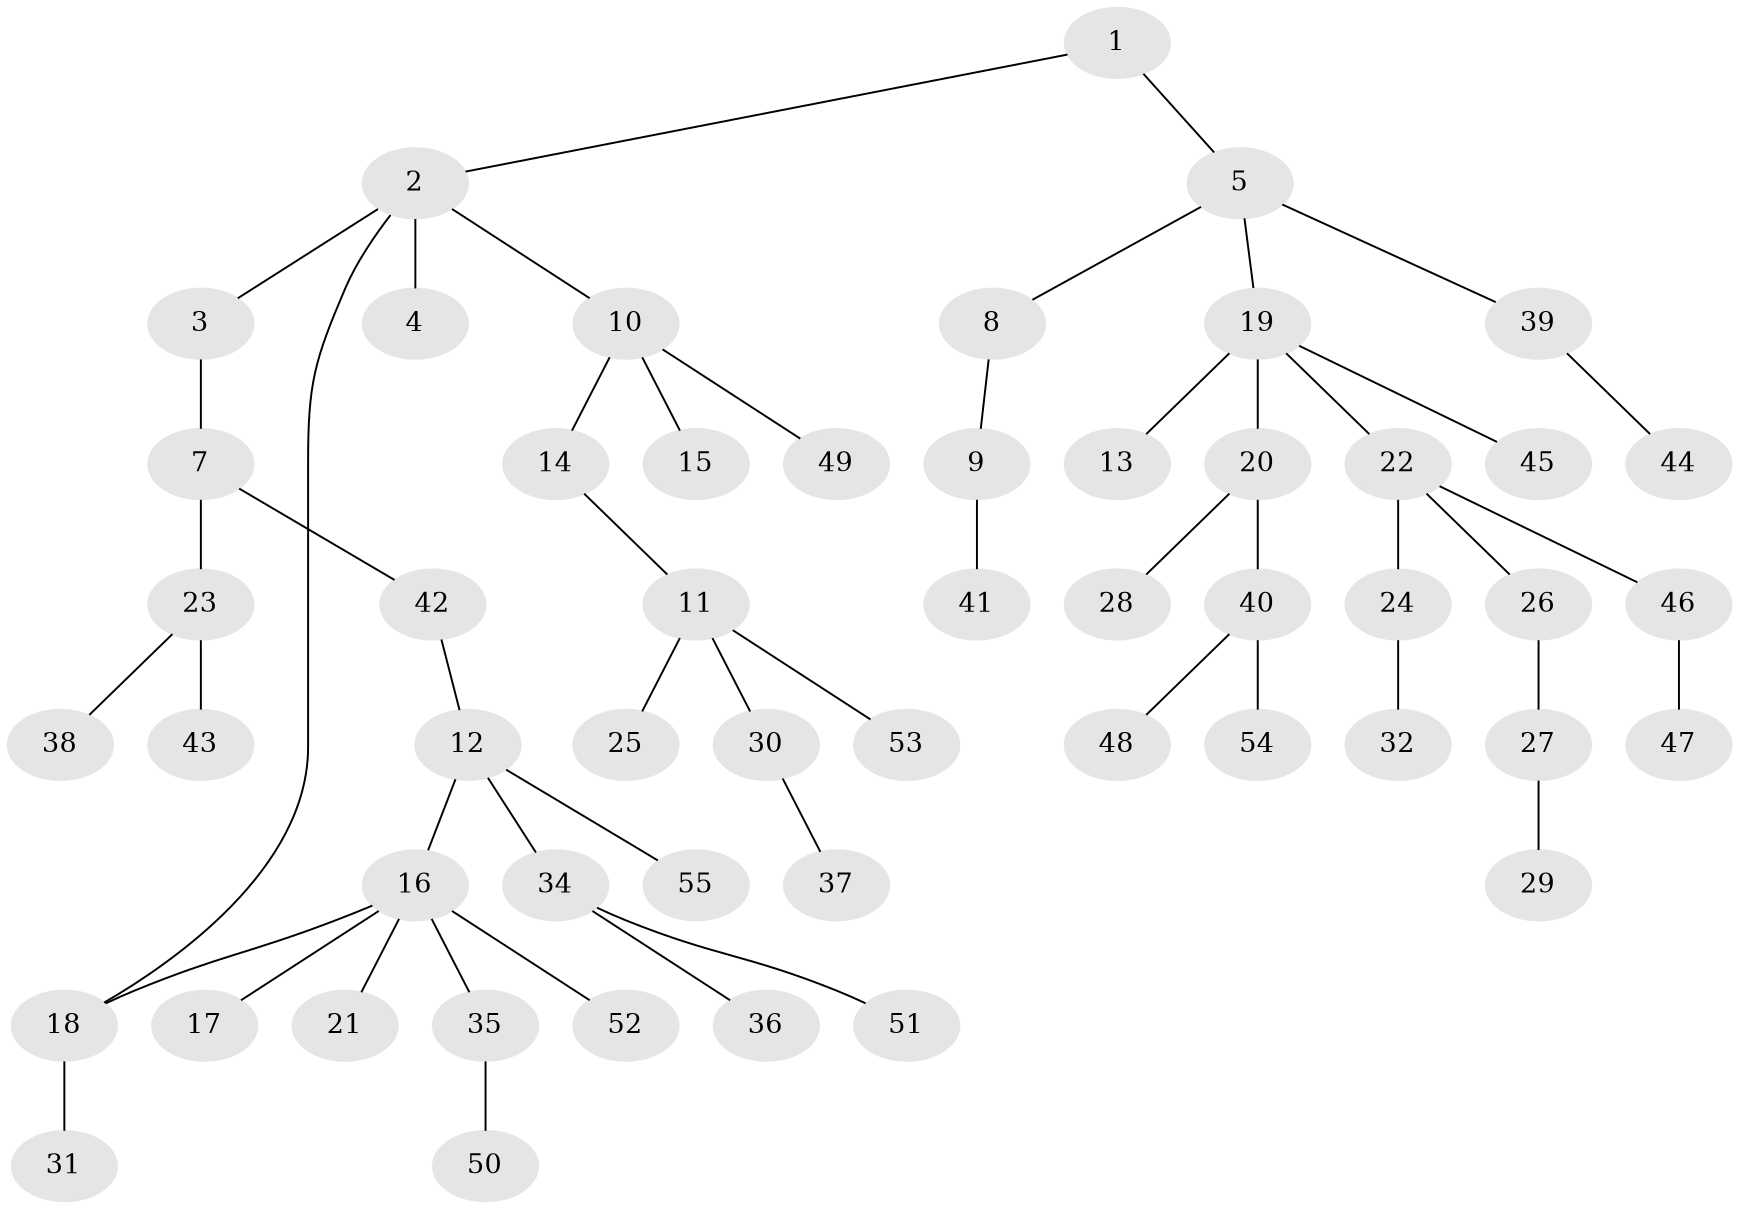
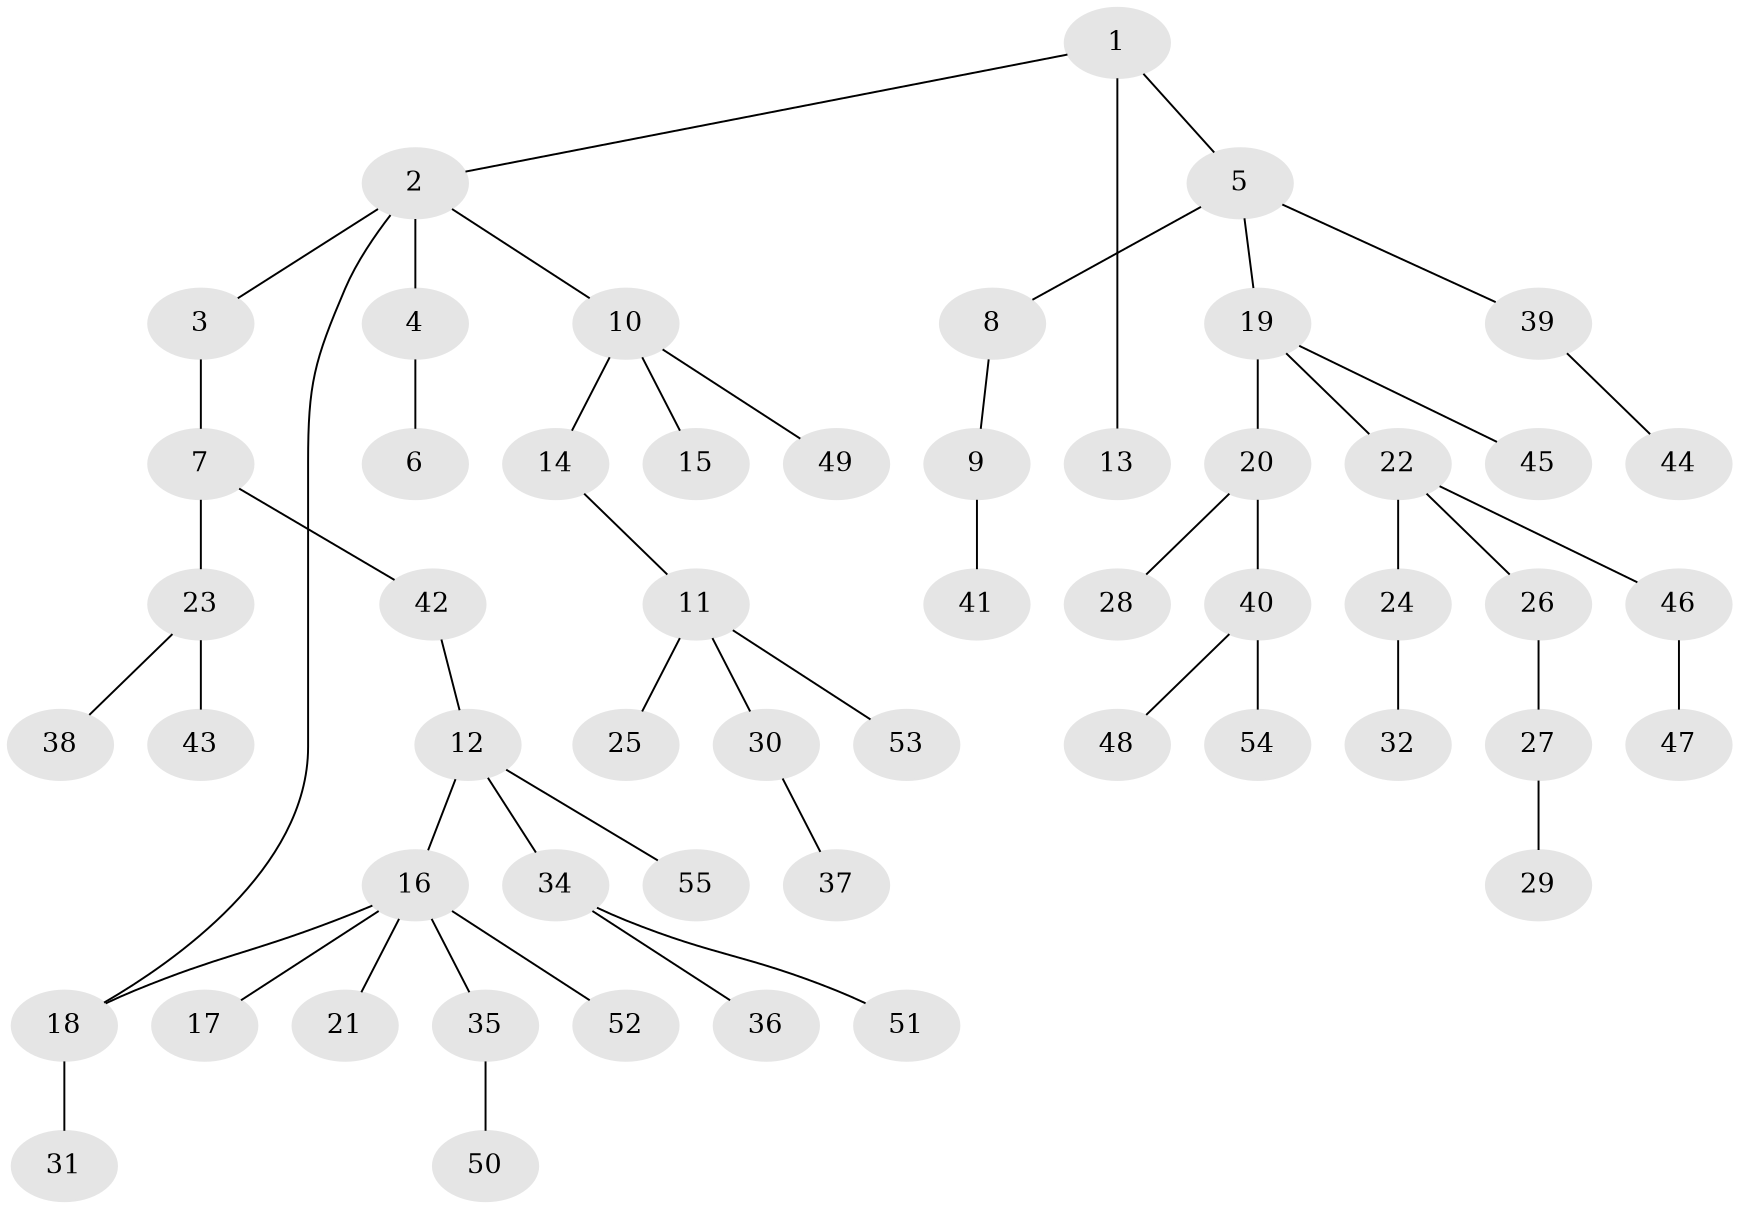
(1188, 394) -> (1117, 236)
none -> (415, 464)
